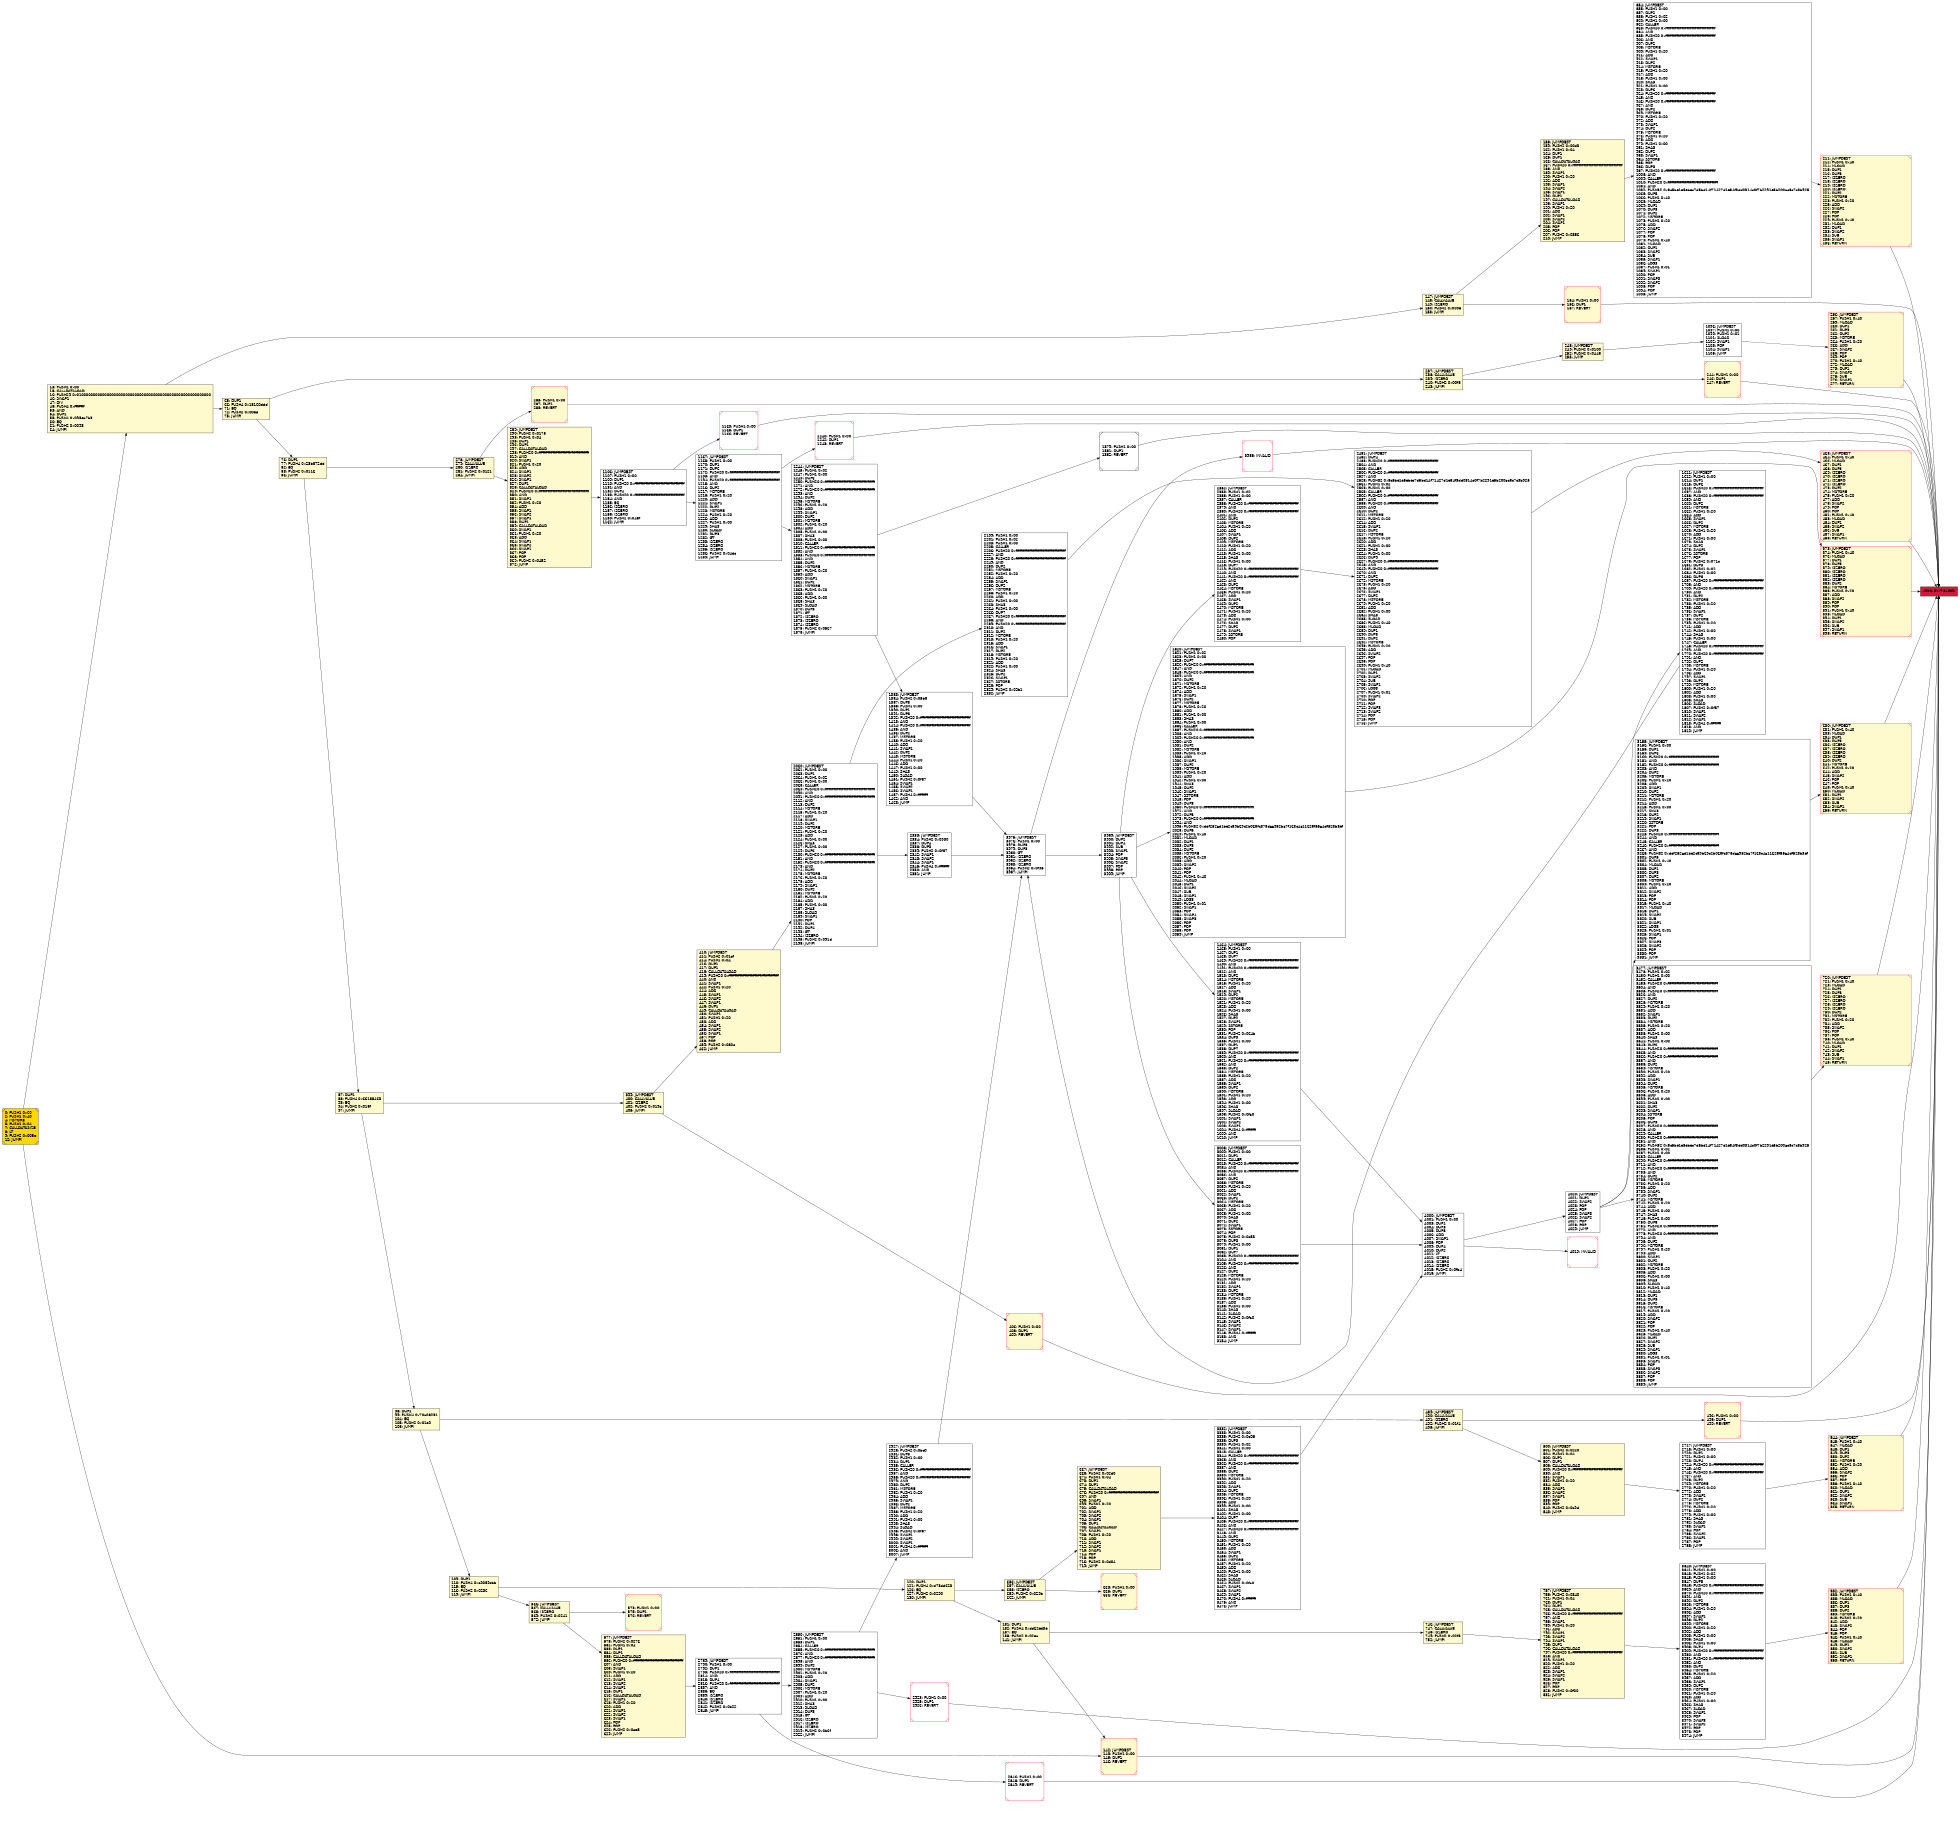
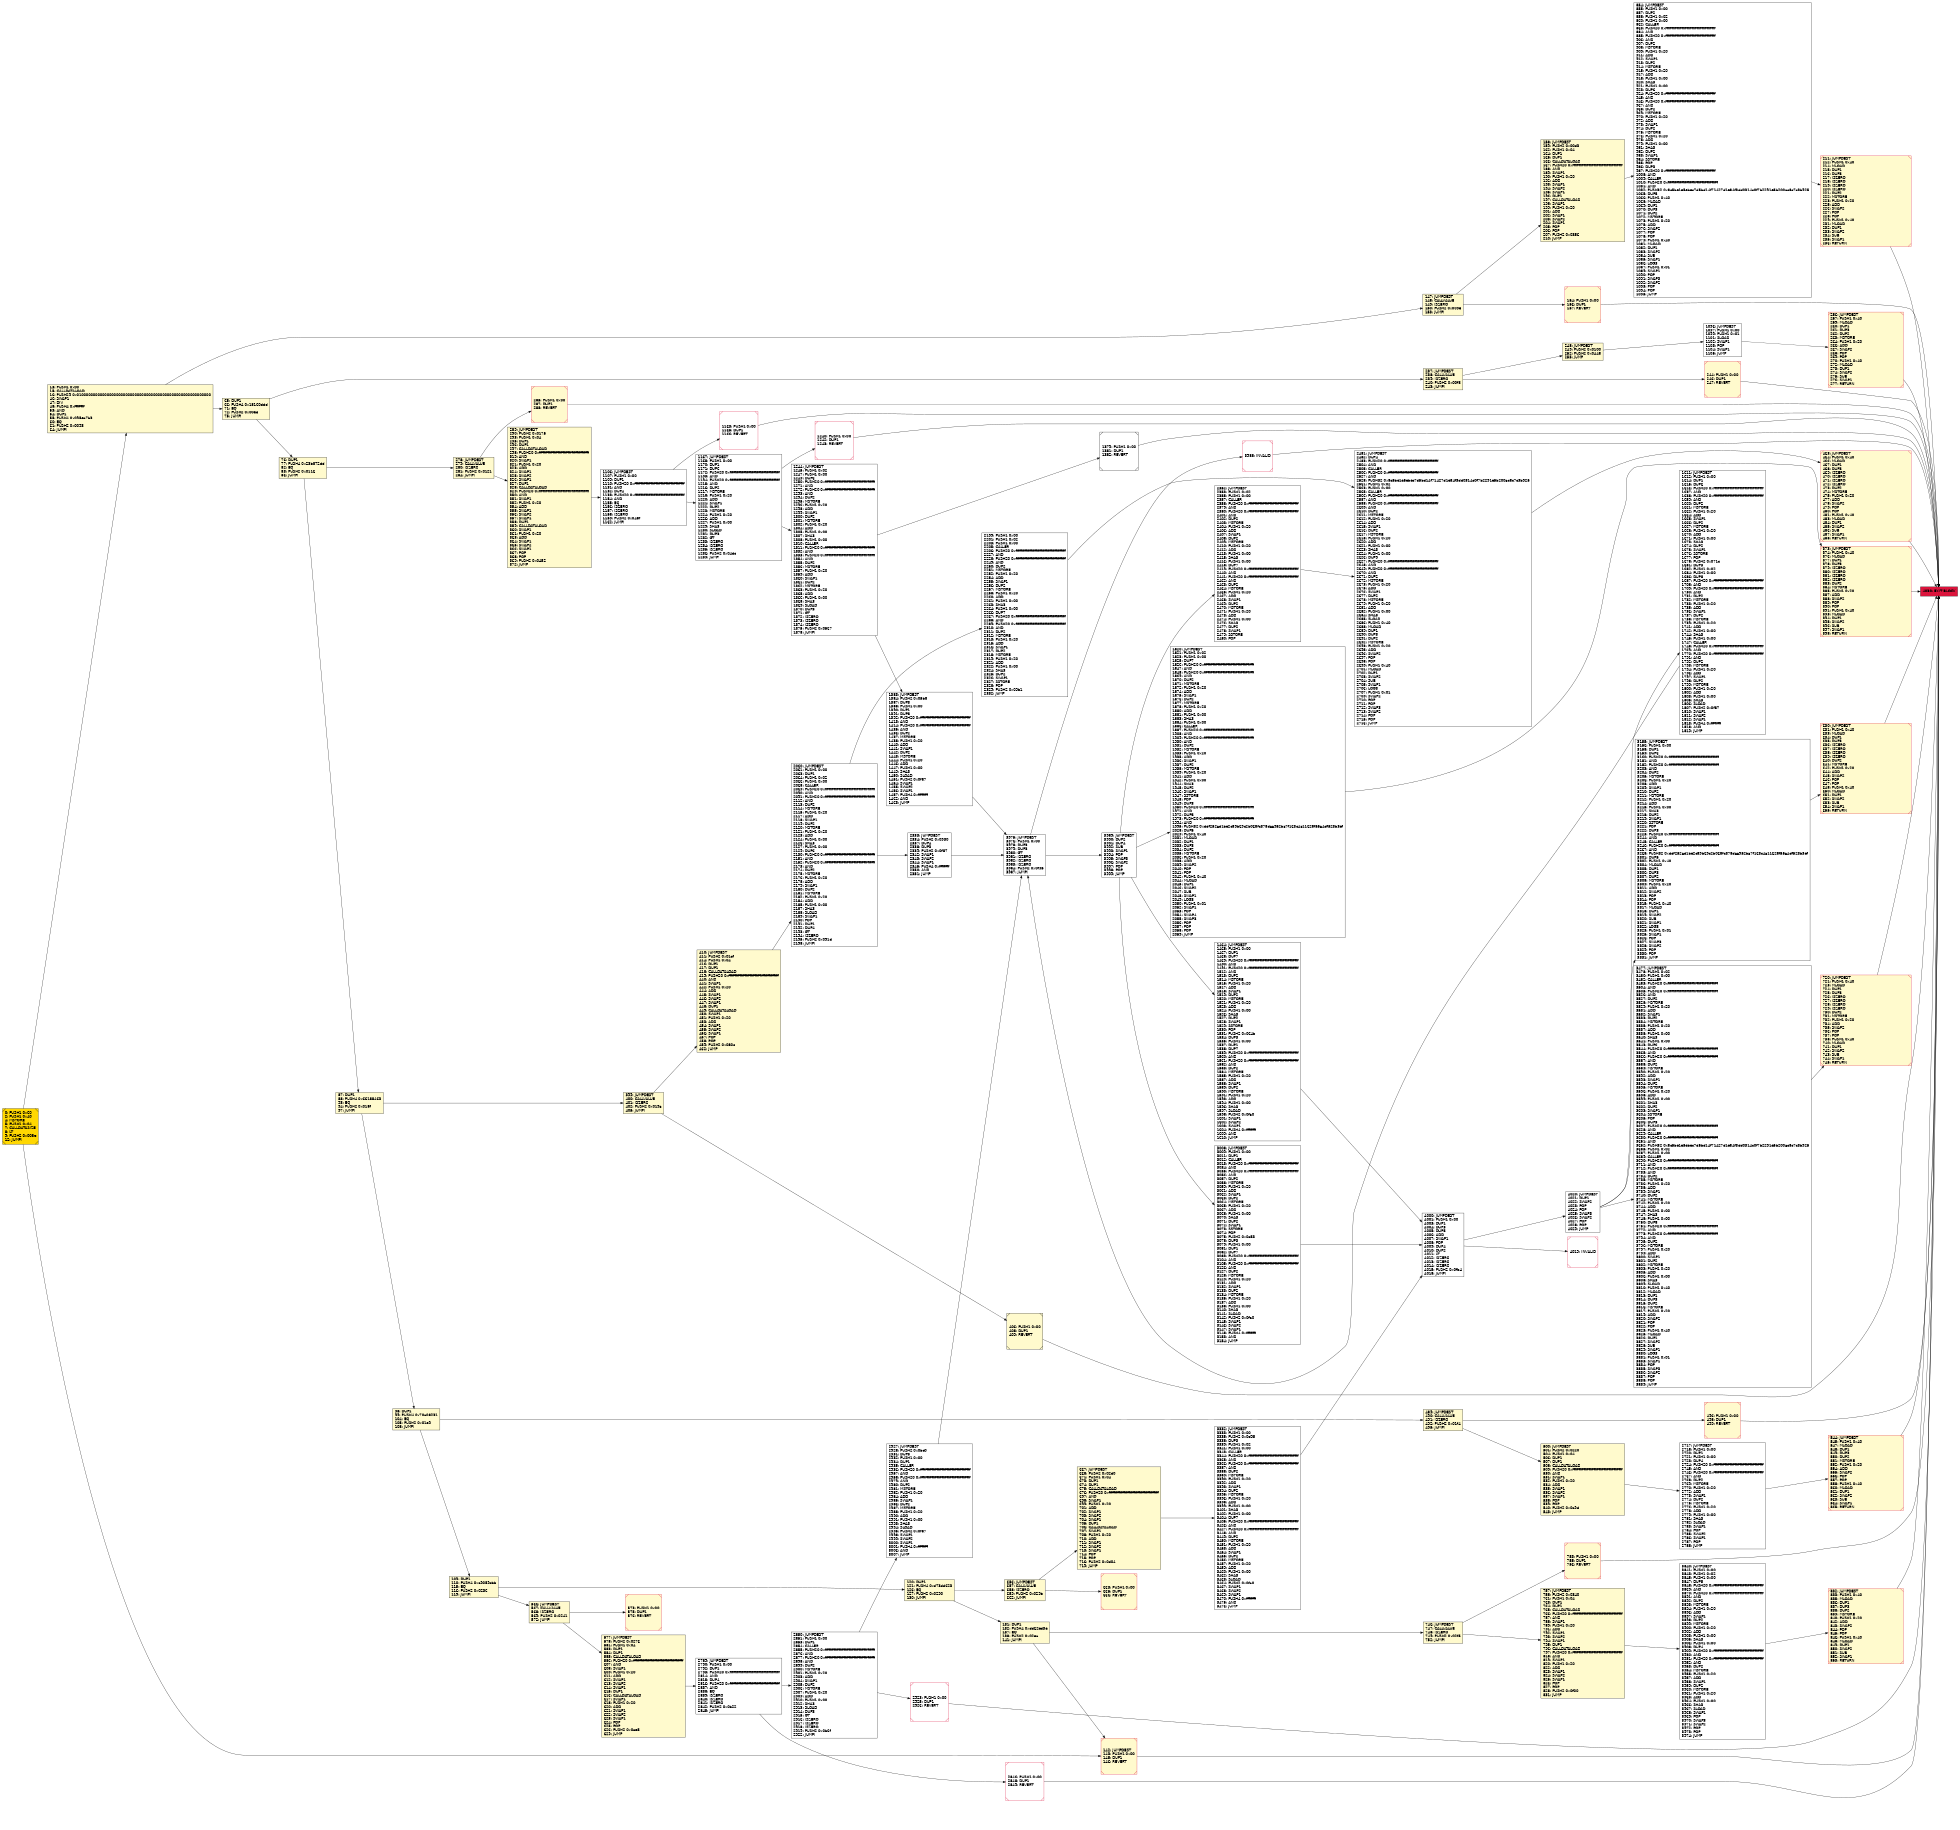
(1025, 1331) -> (1025, 1331)
none -> (1583, 1561)
